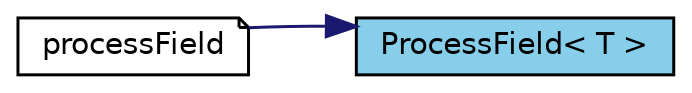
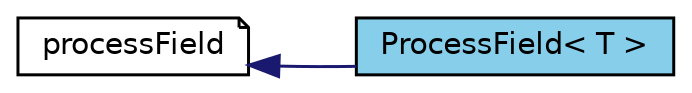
(287, 27) -> (318, 67)
